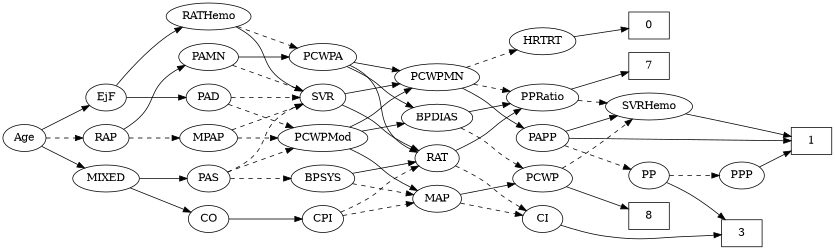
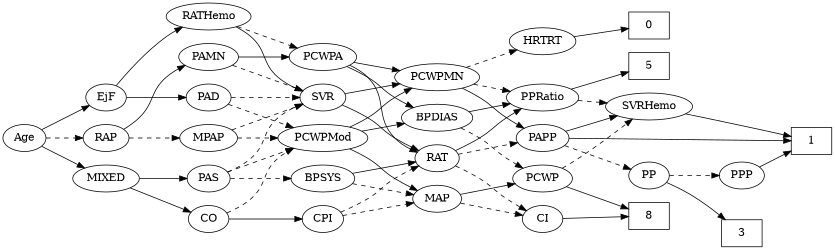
(649, 66) -> (649, 66)
none -> (484, 149)
none -> (261, 186)
(637, 239) -> (592, 218)
